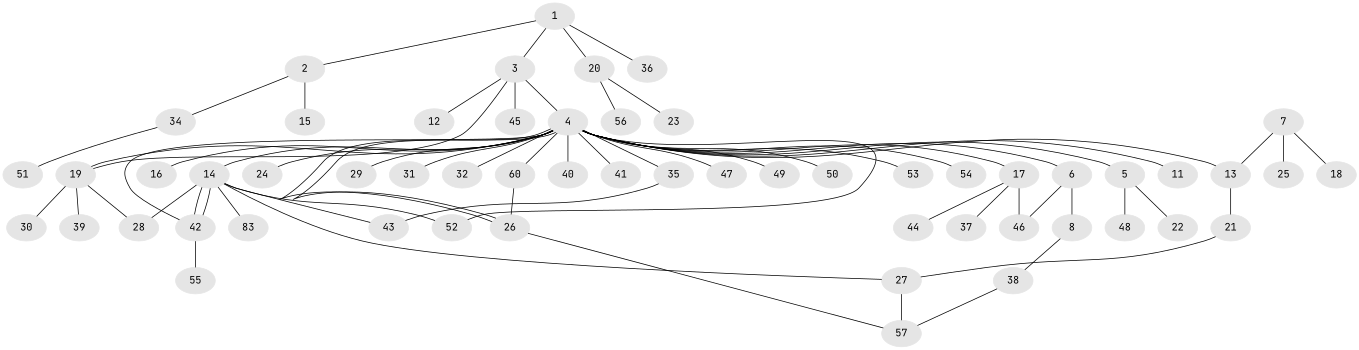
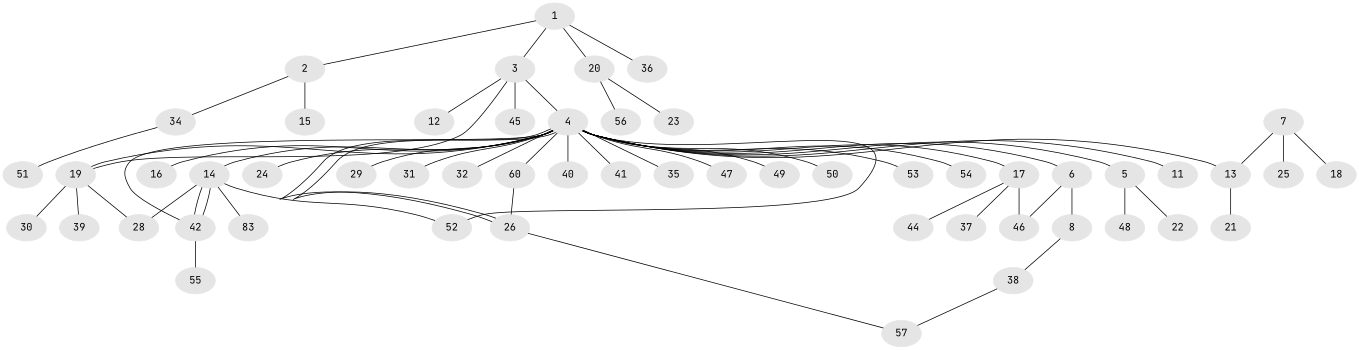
(389, 228) -> none
(902, 281) -> none
